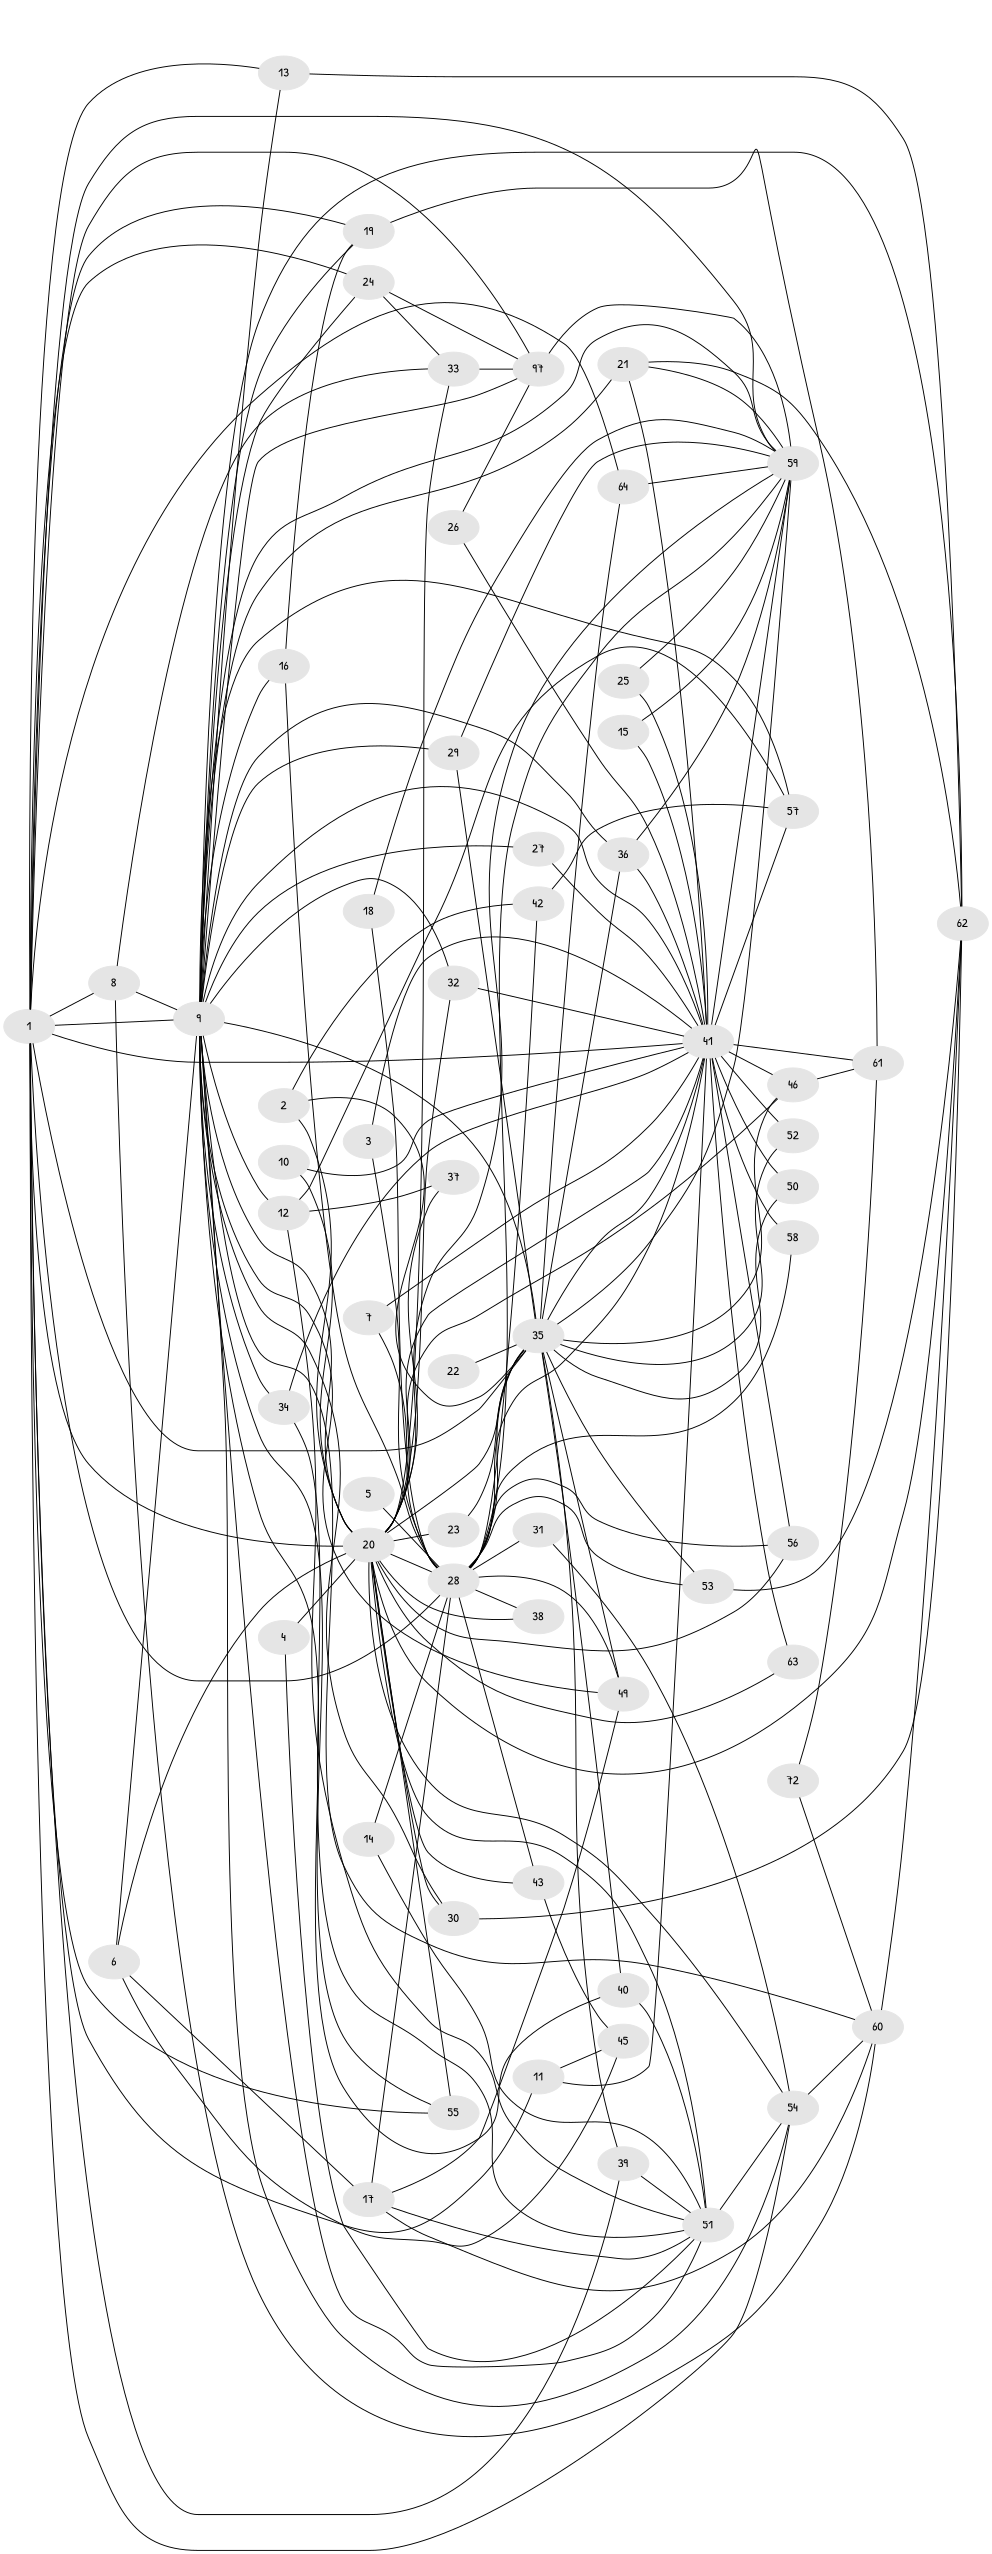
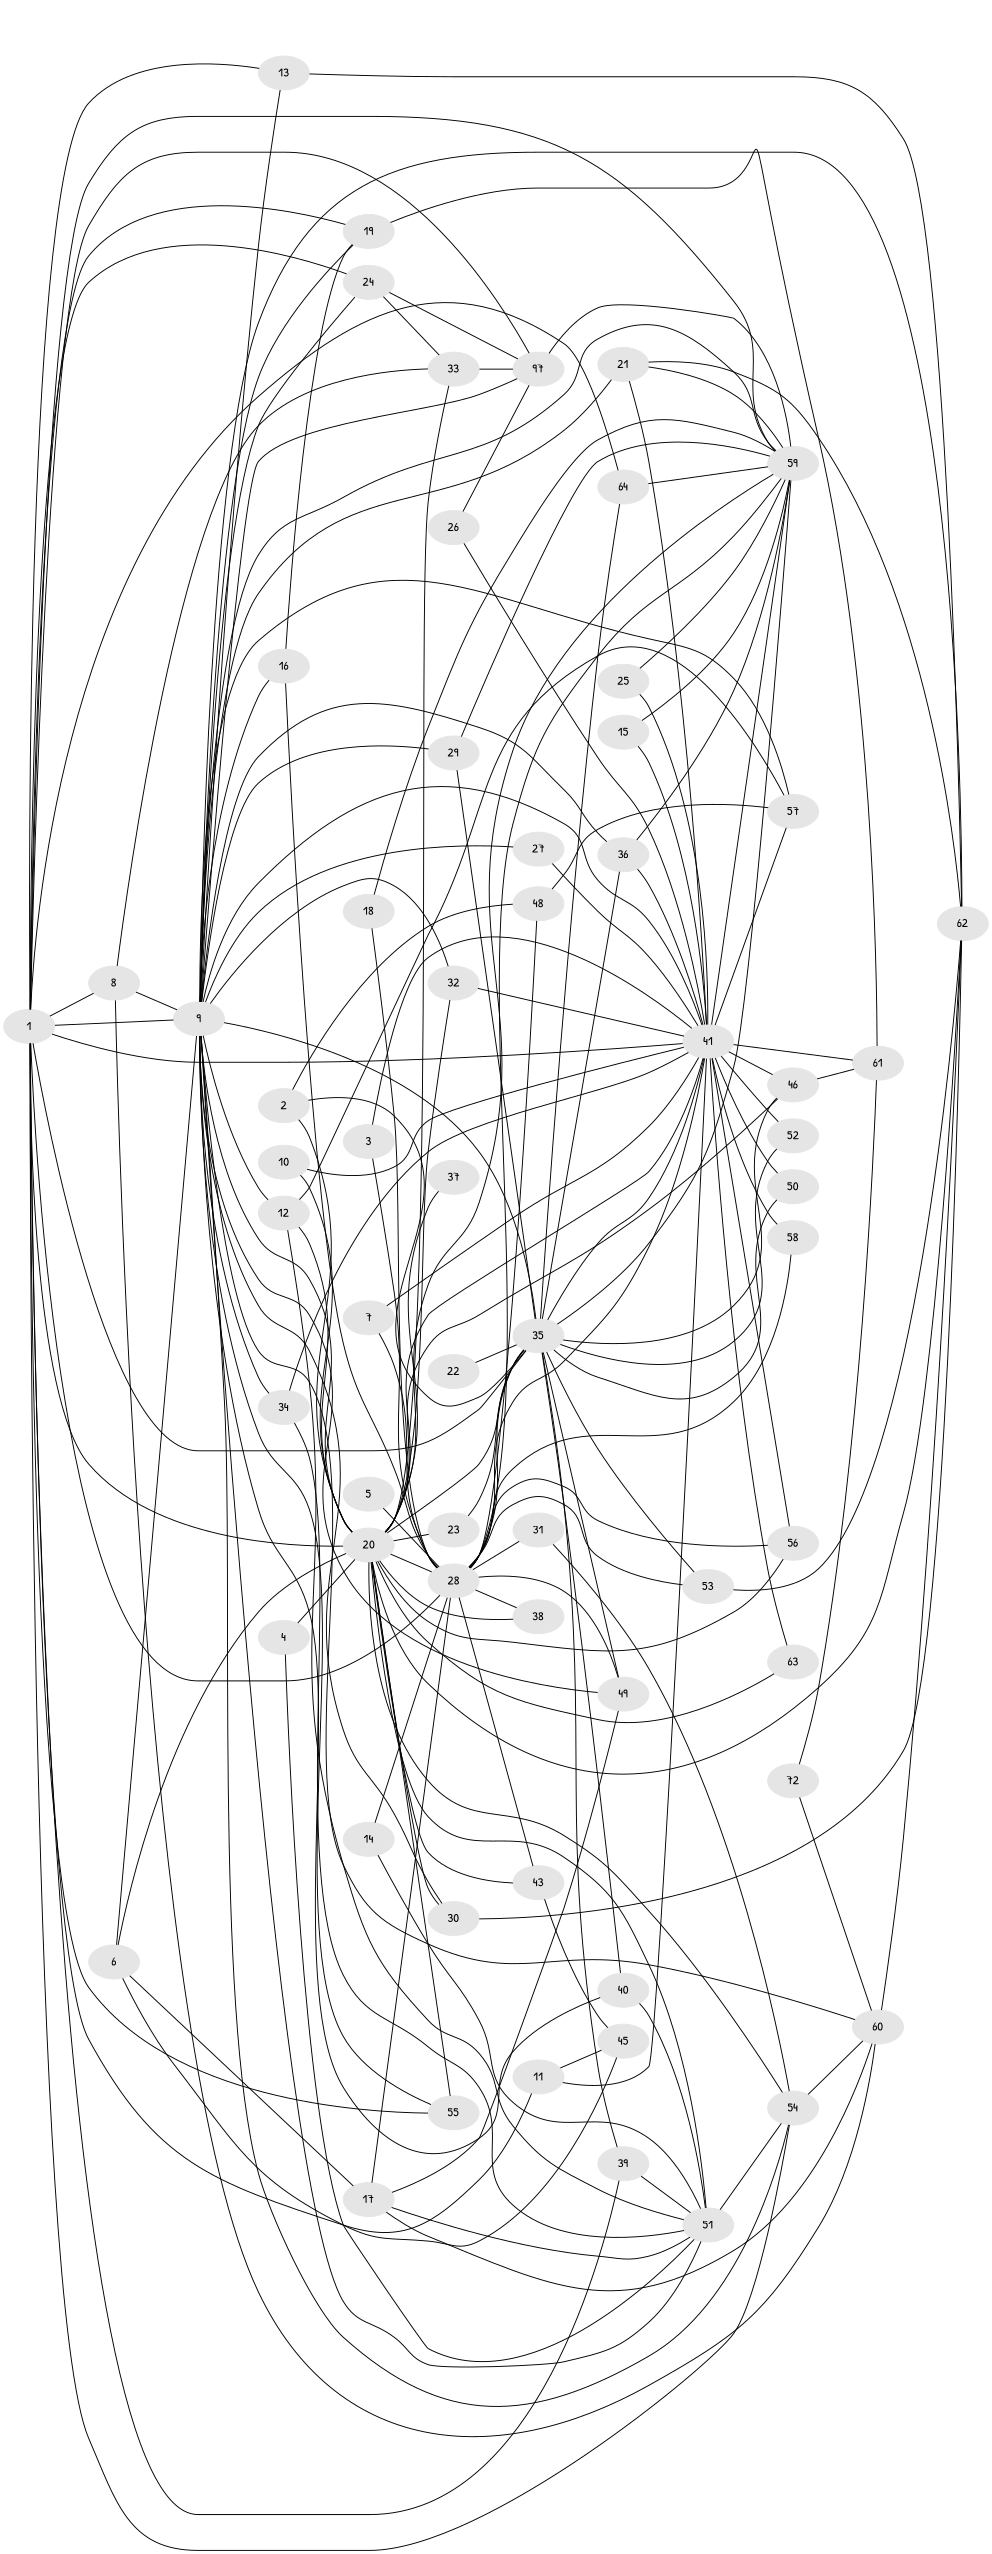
(538, 904) -> (538, 904)
(371, 1203) -> (325, 1380)
